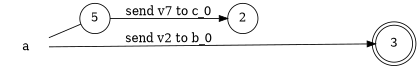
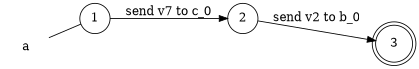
(95, 18) -> (95, 18)
(208, 45) -> (313, 30)
